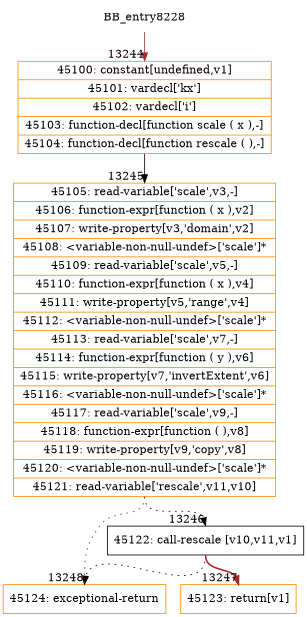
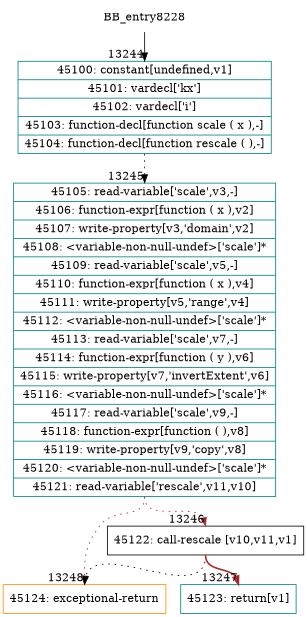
(145, 42) -> (145, 42)
(145, 107) -> (145, 107)
(145, 164) -> (145, 164)
(145, 340) -> (145, 340)
(171, 511) -> (171, 511)
(238, 599) -> (238, 599)
